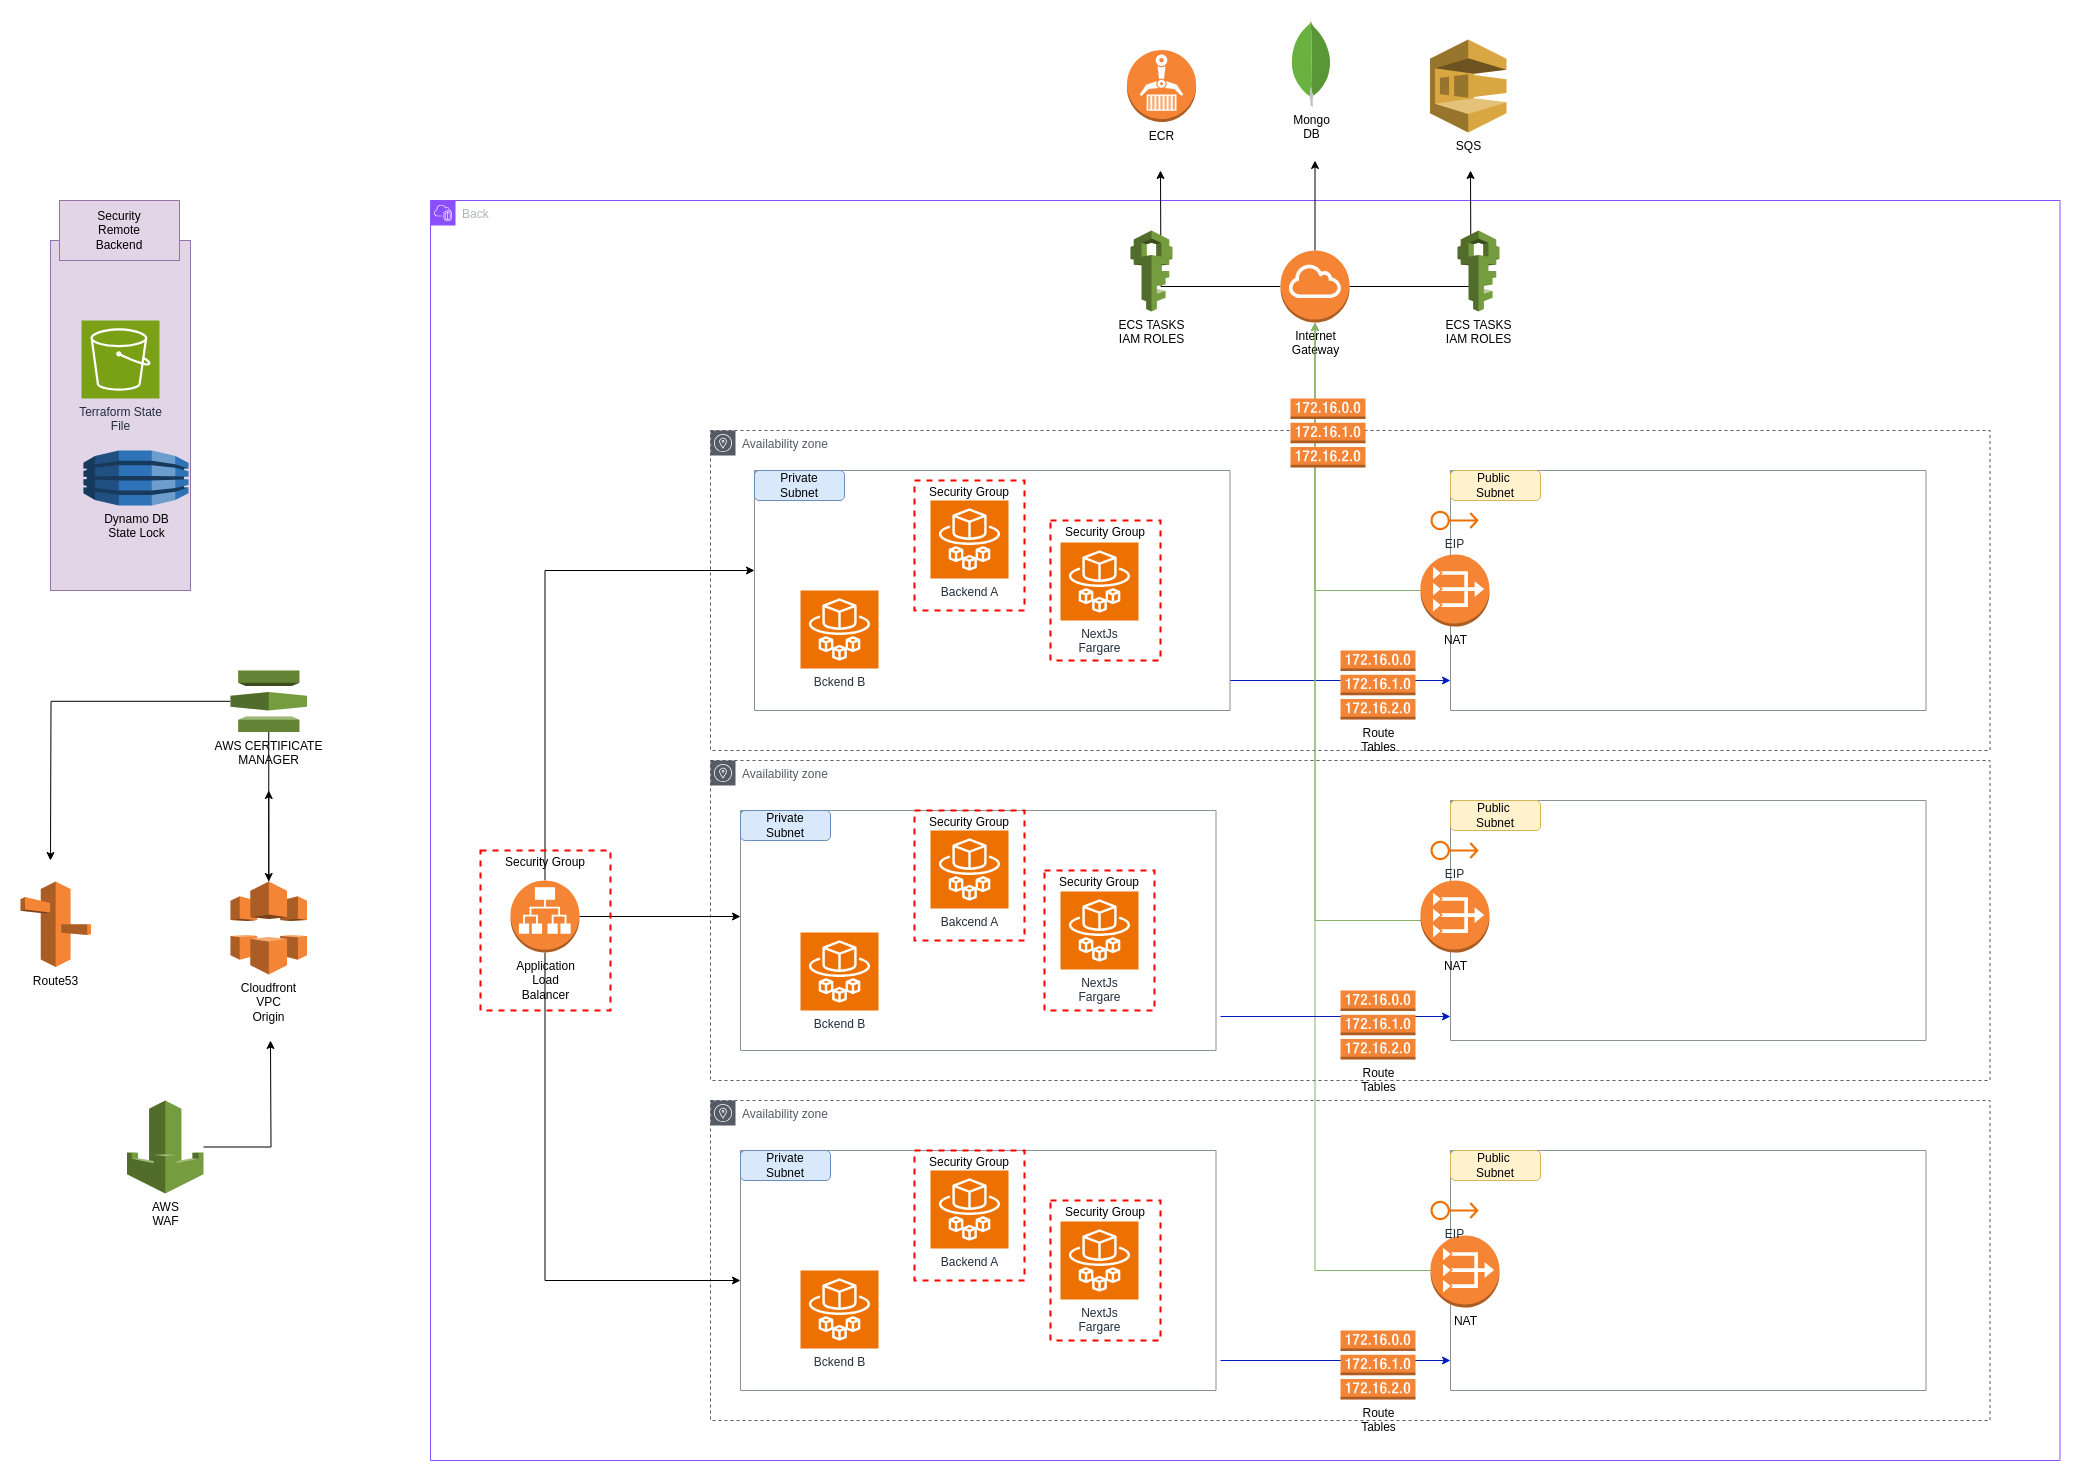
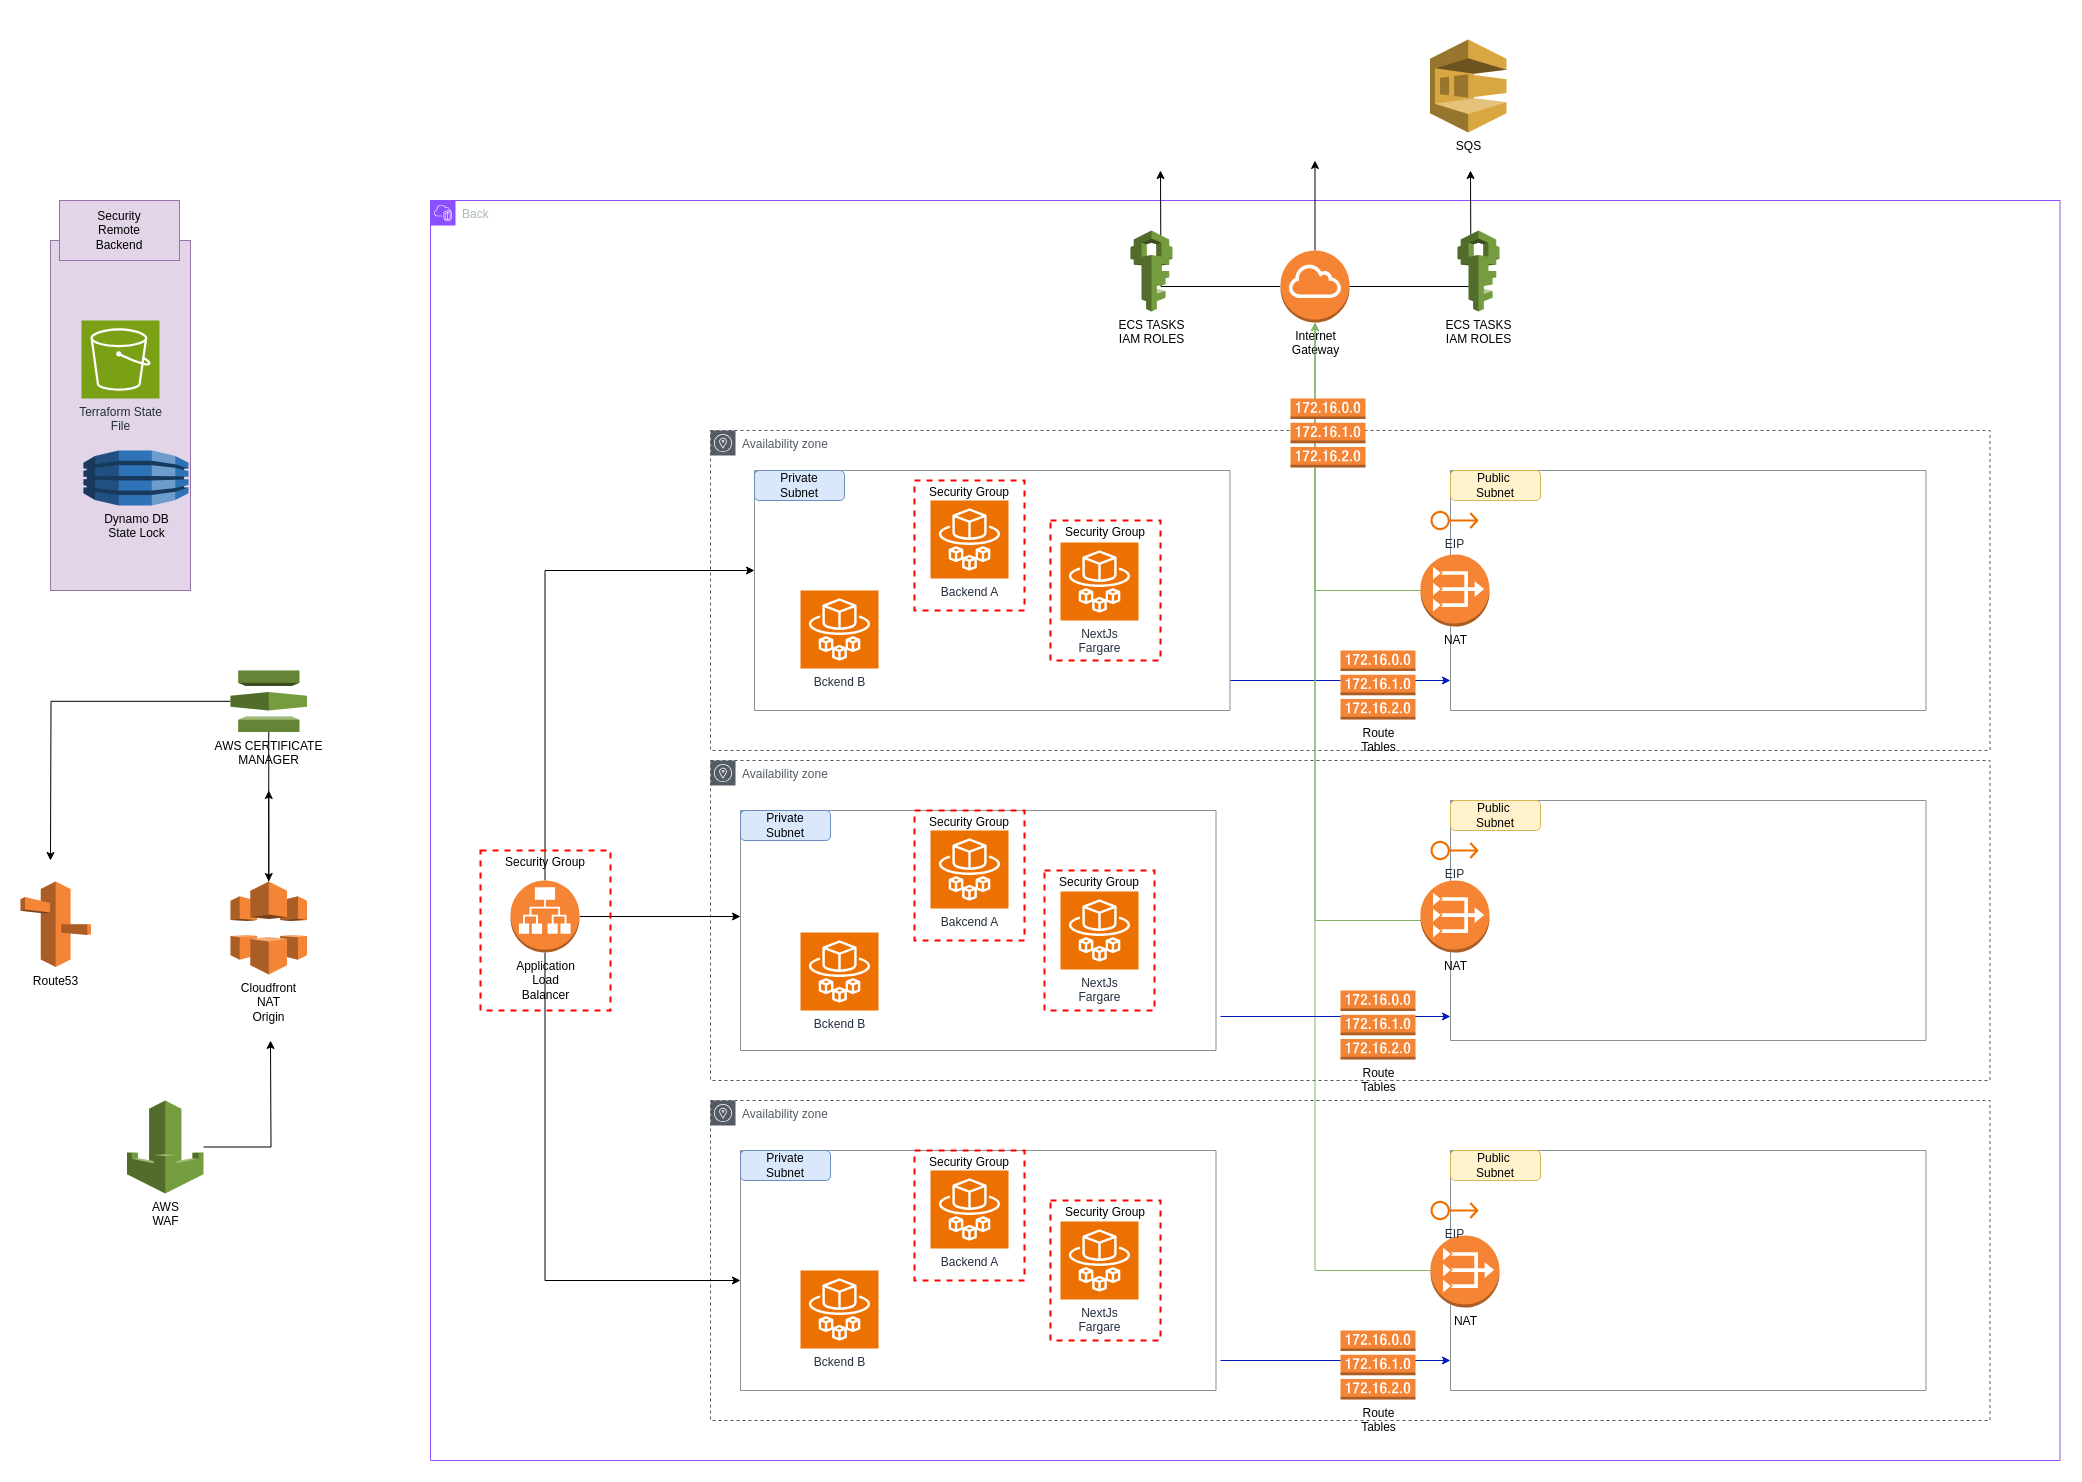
(1311, 64) -> none
(1162, 86) -> none
(269, 1003) -> (269, 1003)
